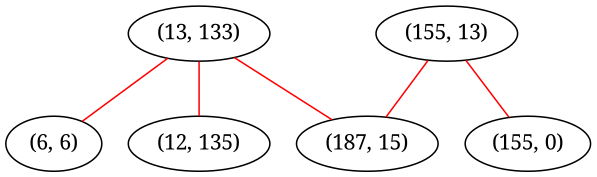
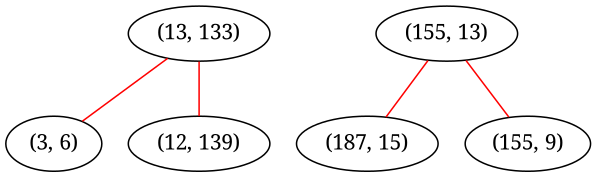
(283, 89) -> none
(54, 144) -> (54, 144)
(199, 144) -> (199, 144)
(528, 144) -> (528, 144)
